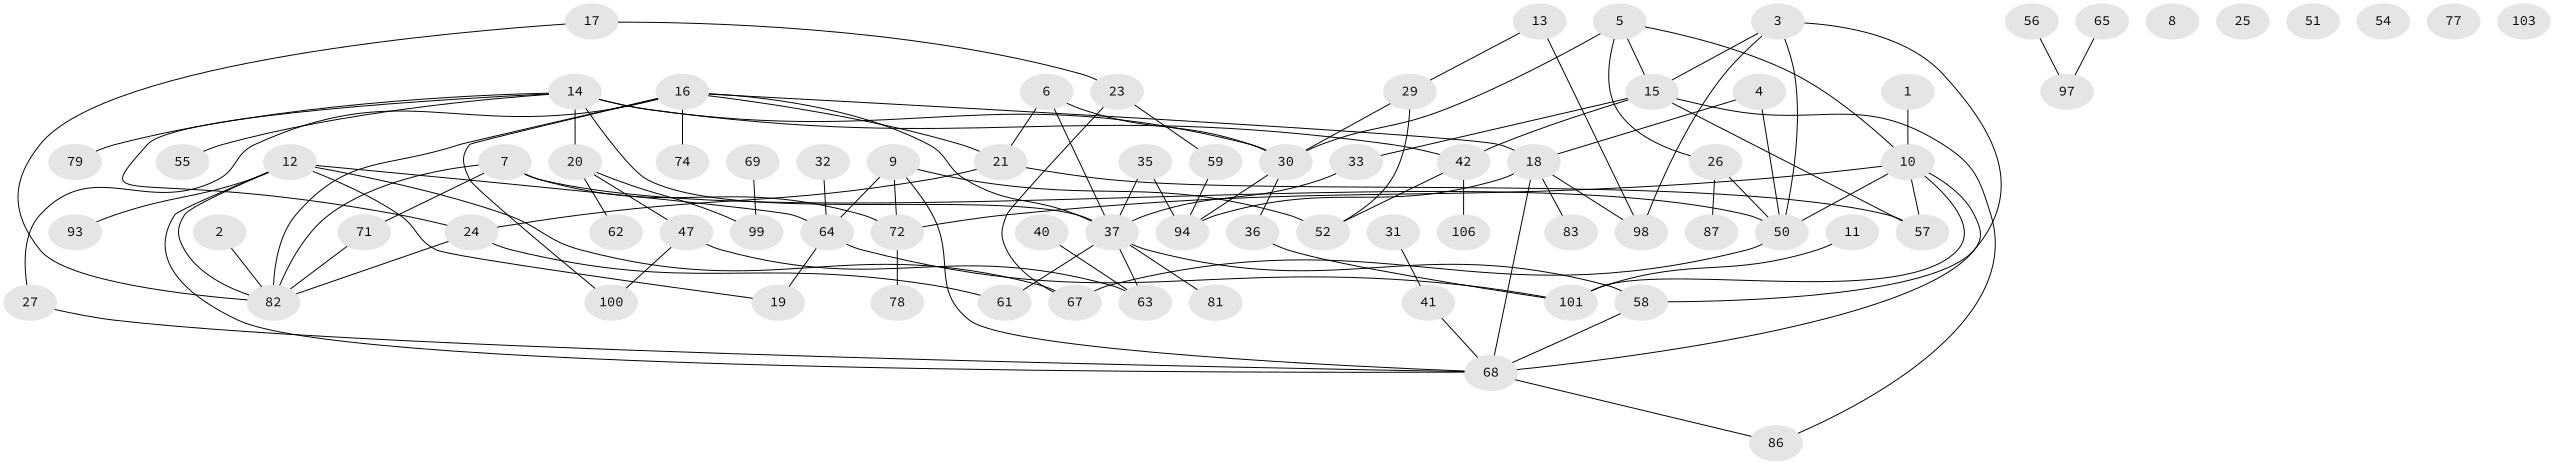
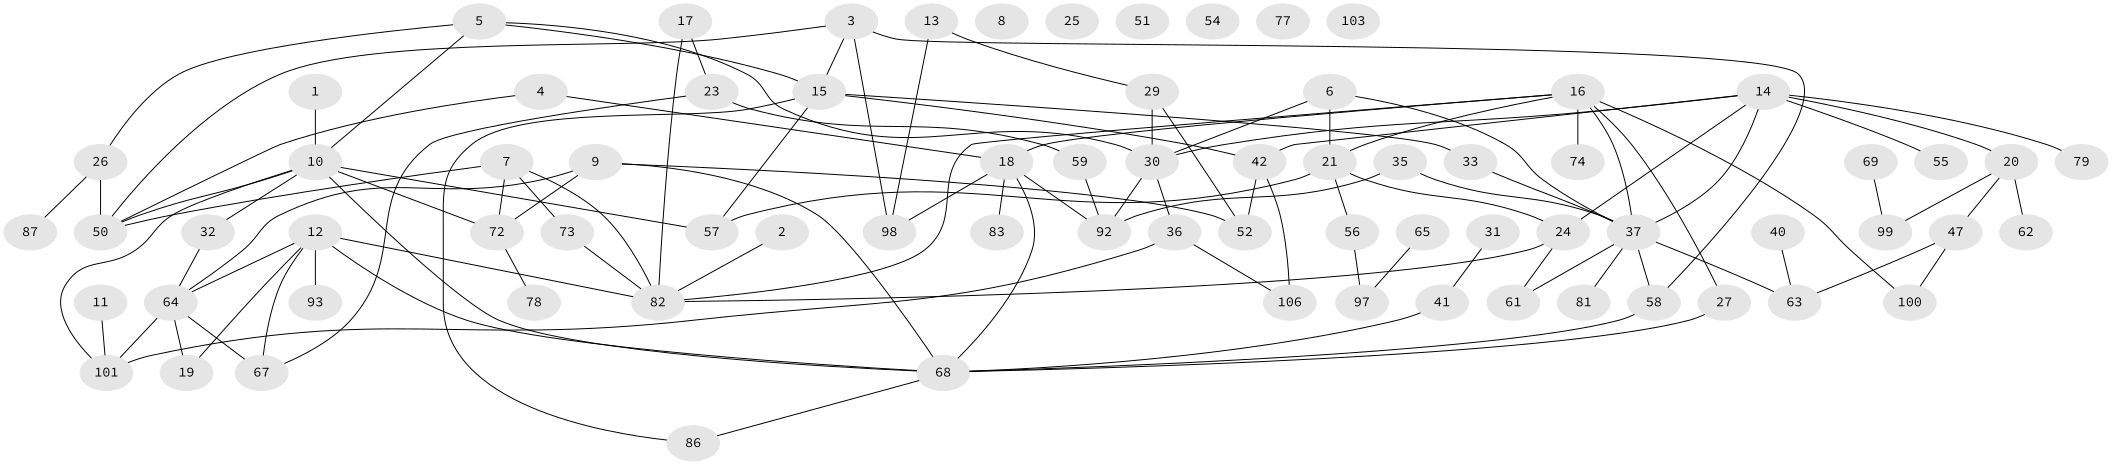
none -> (272, 191)
none -> (1341, 197)
(364, 232) -> (567, 232)
(1182, 232) -> (1104, 232)
none -> (1232, 268)
(1479, 272) -> (211, 334)
